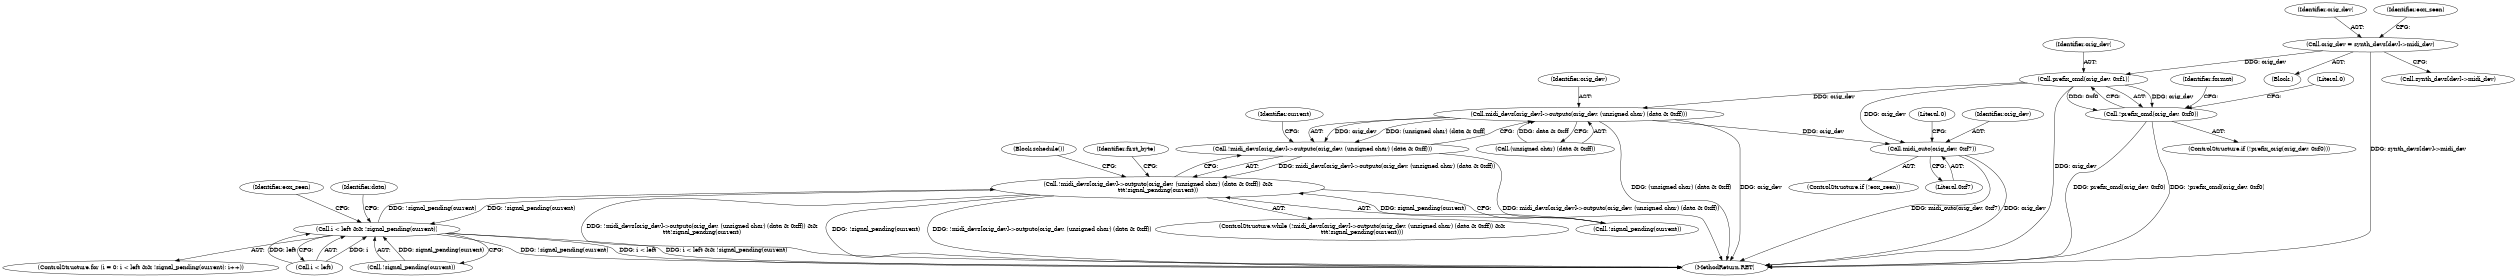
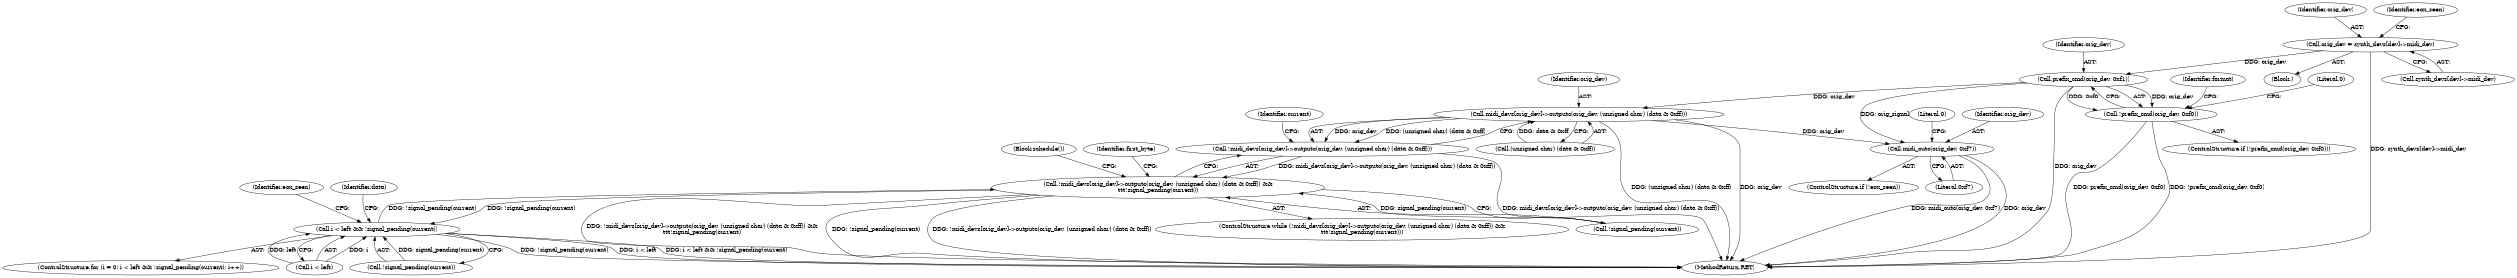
none -> (2430, 60)
(1885, 114) -> (1885, 114)
(2259, 149) -> (2259, 149)
